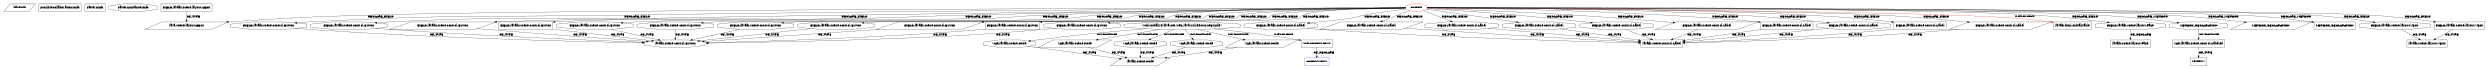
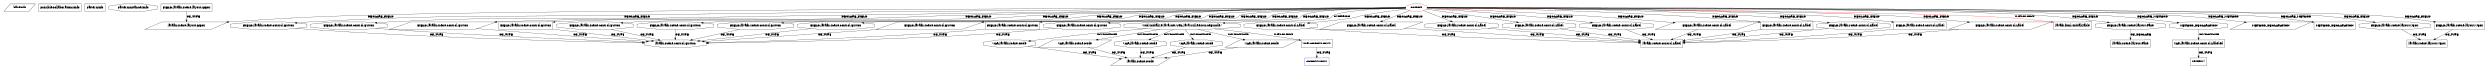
none -> (1316, 20)
(186, 26) -> (186, 26)
(1324, 53) -> (1324, 53)
